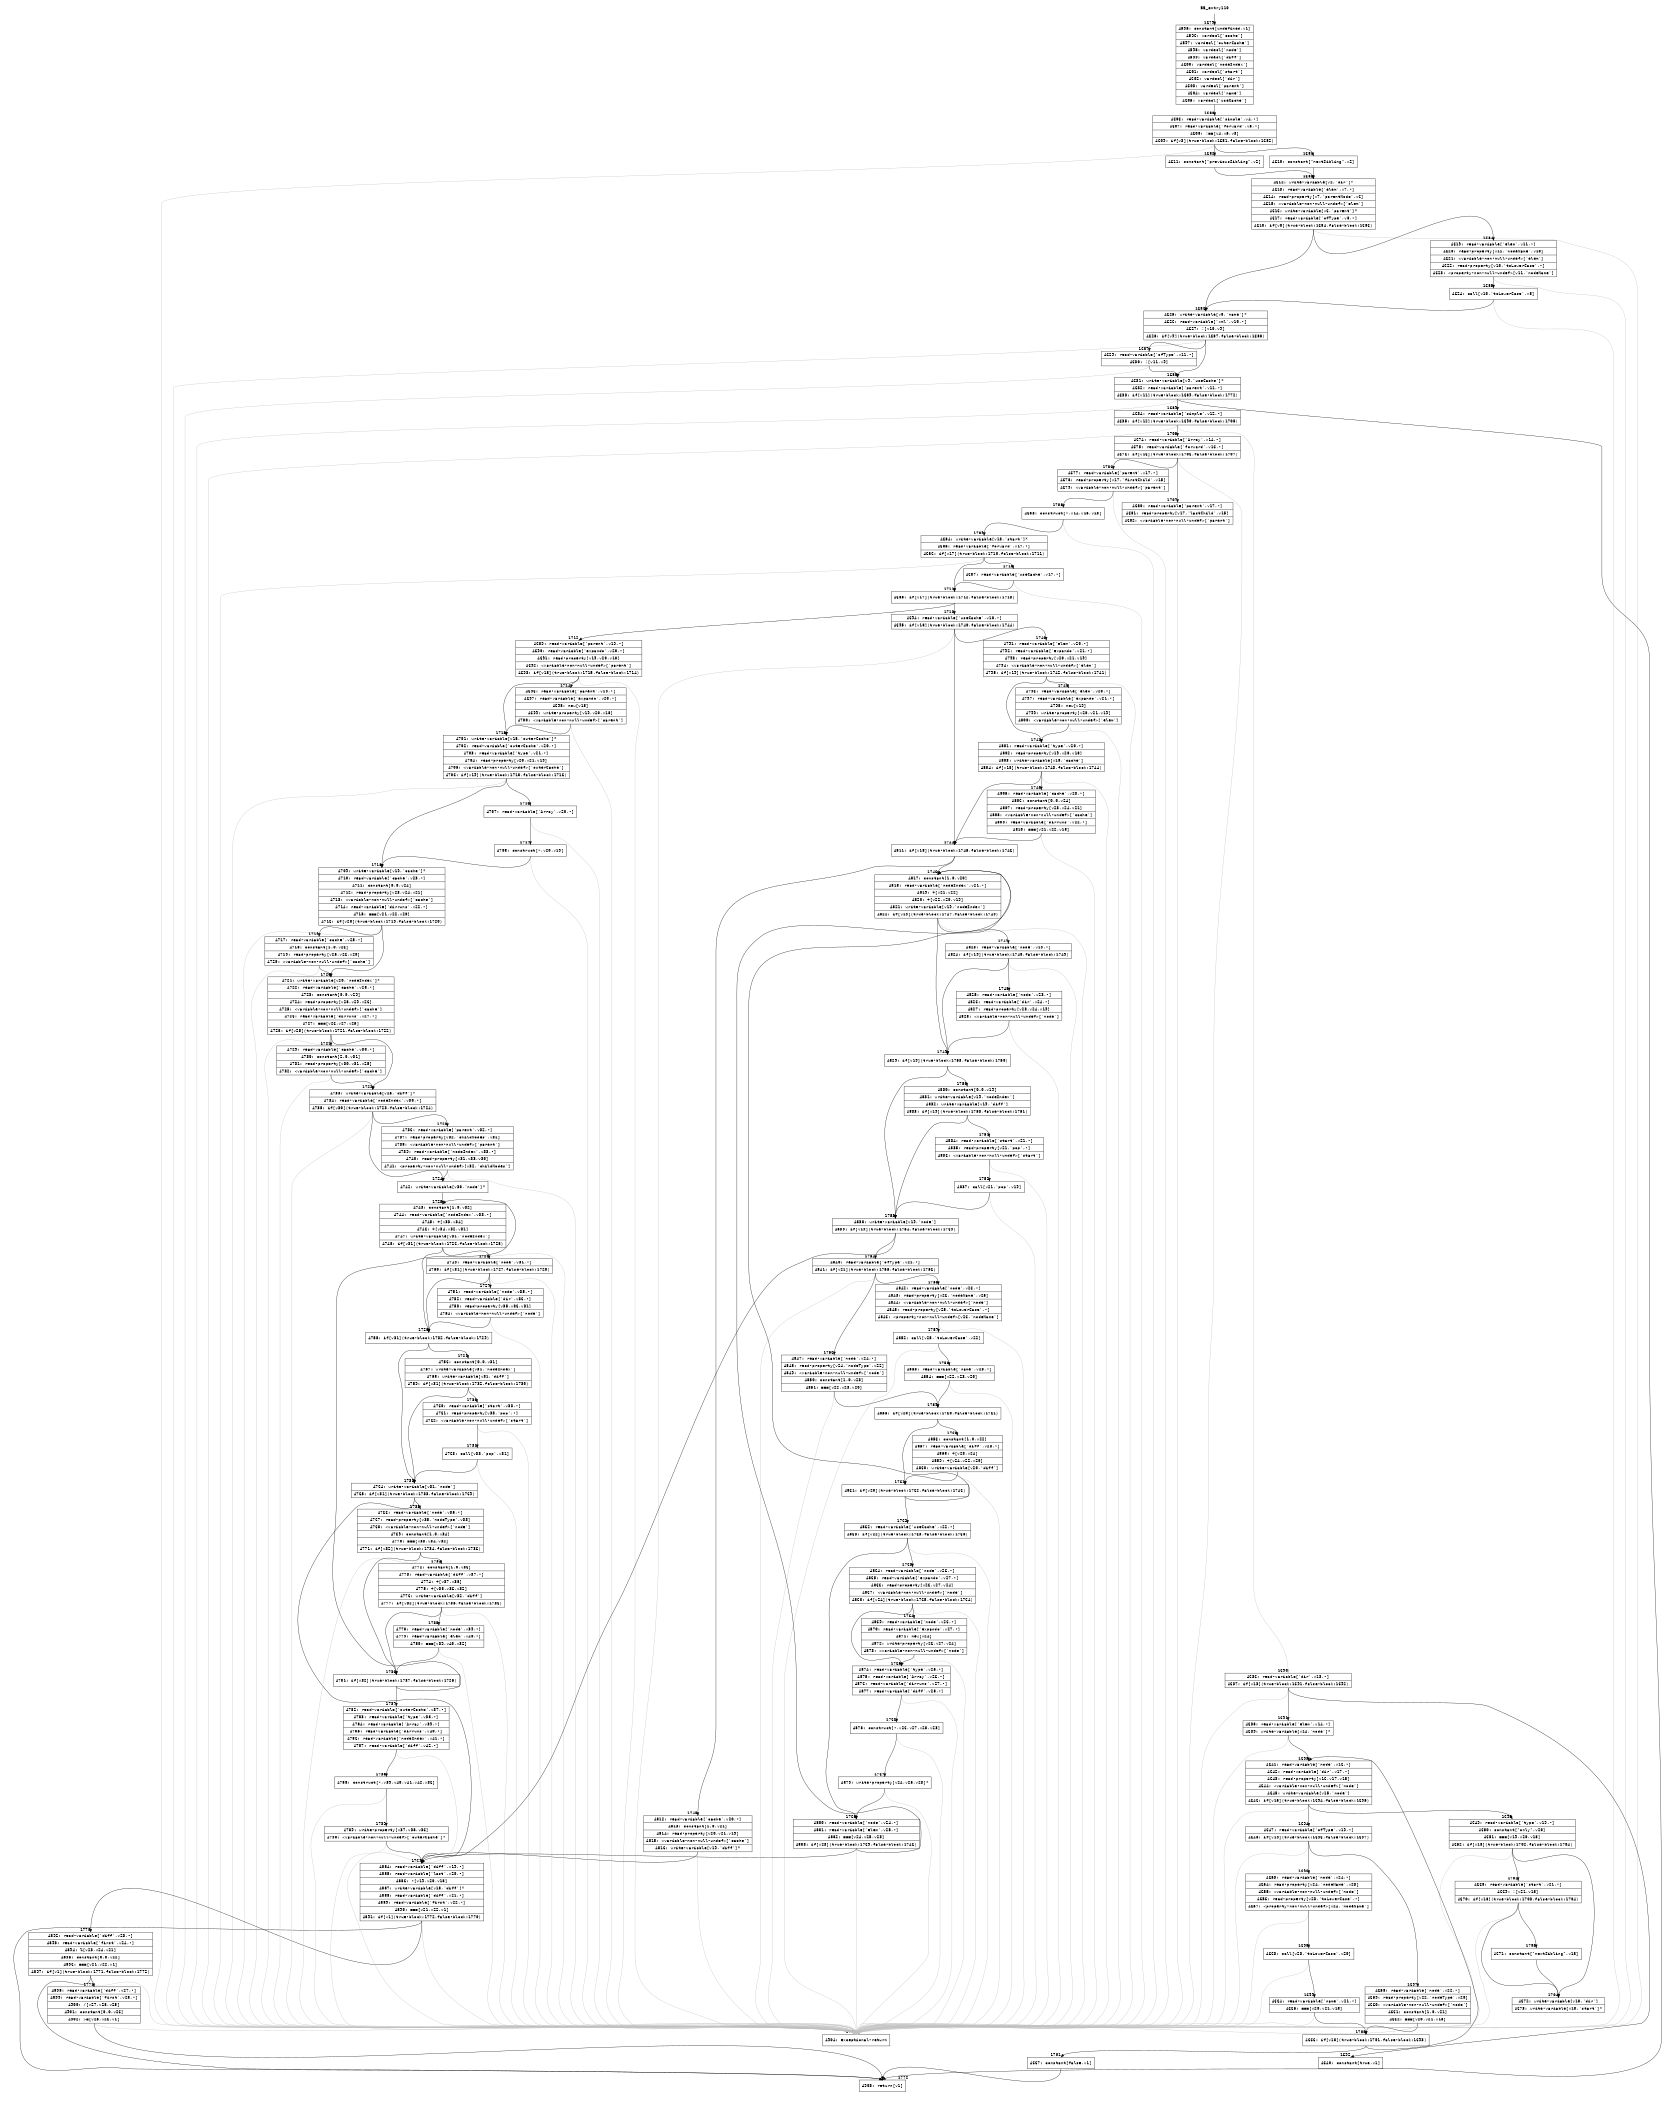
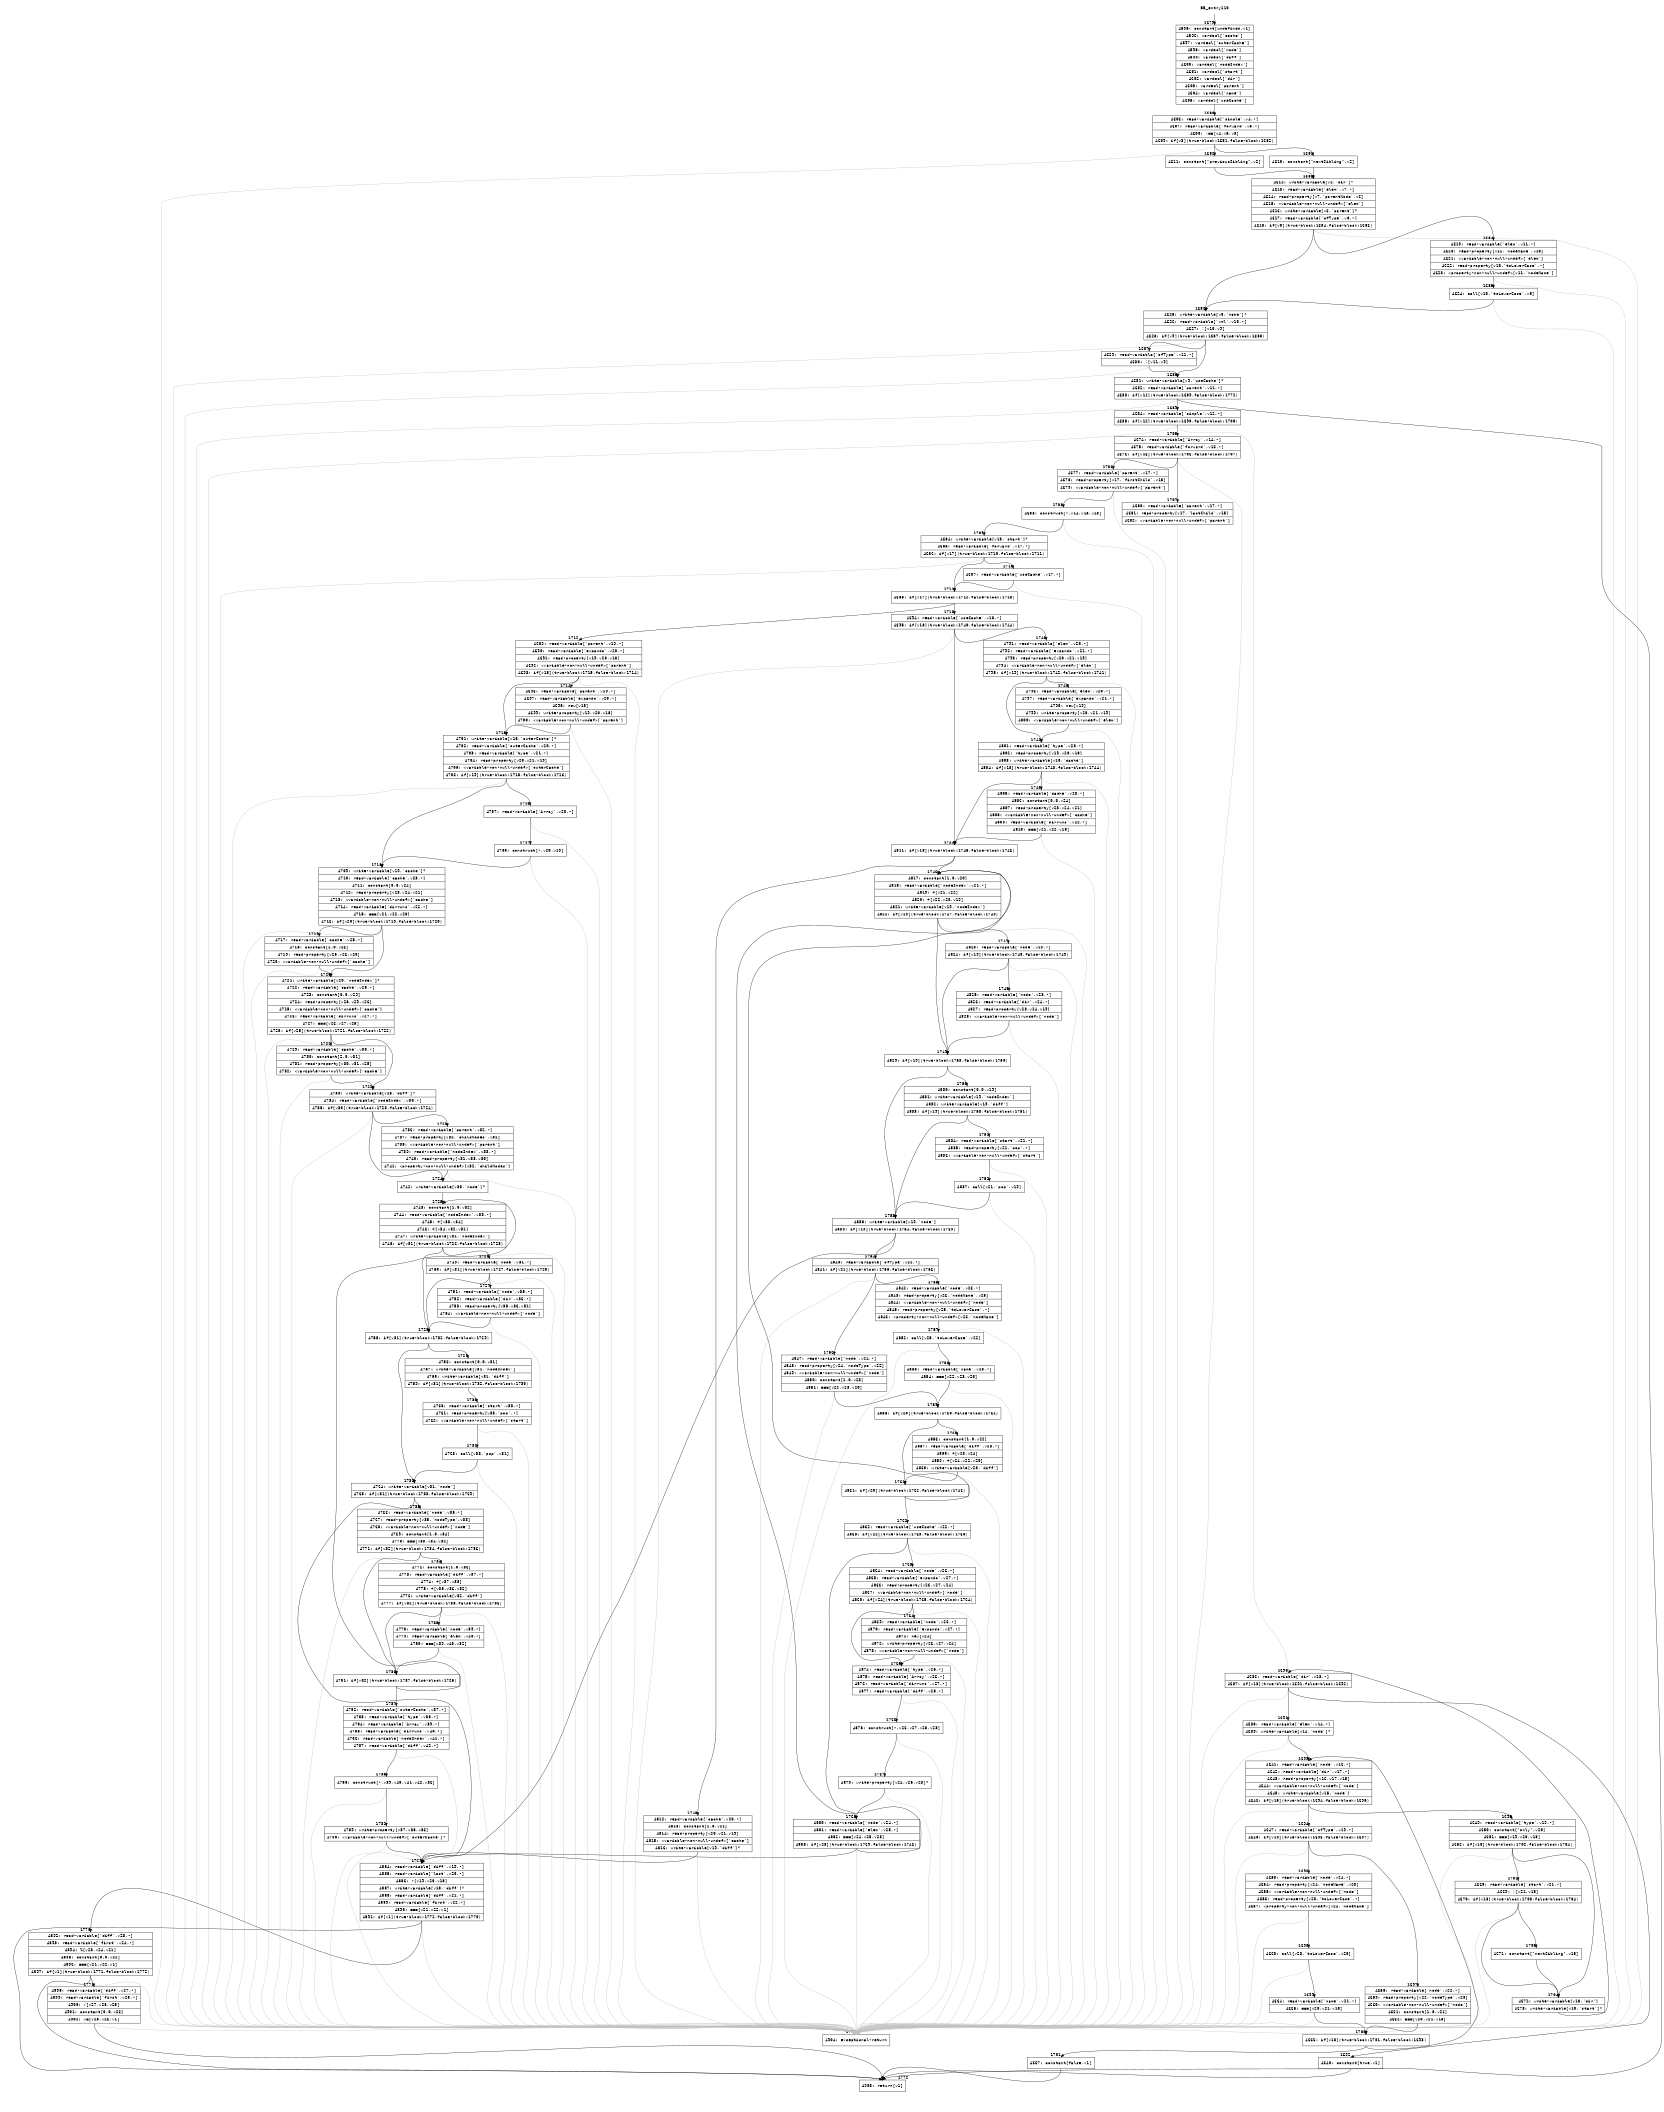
(413, 1413) -> none
none -> (1551, 1782)
none -> (1118, 2074)
